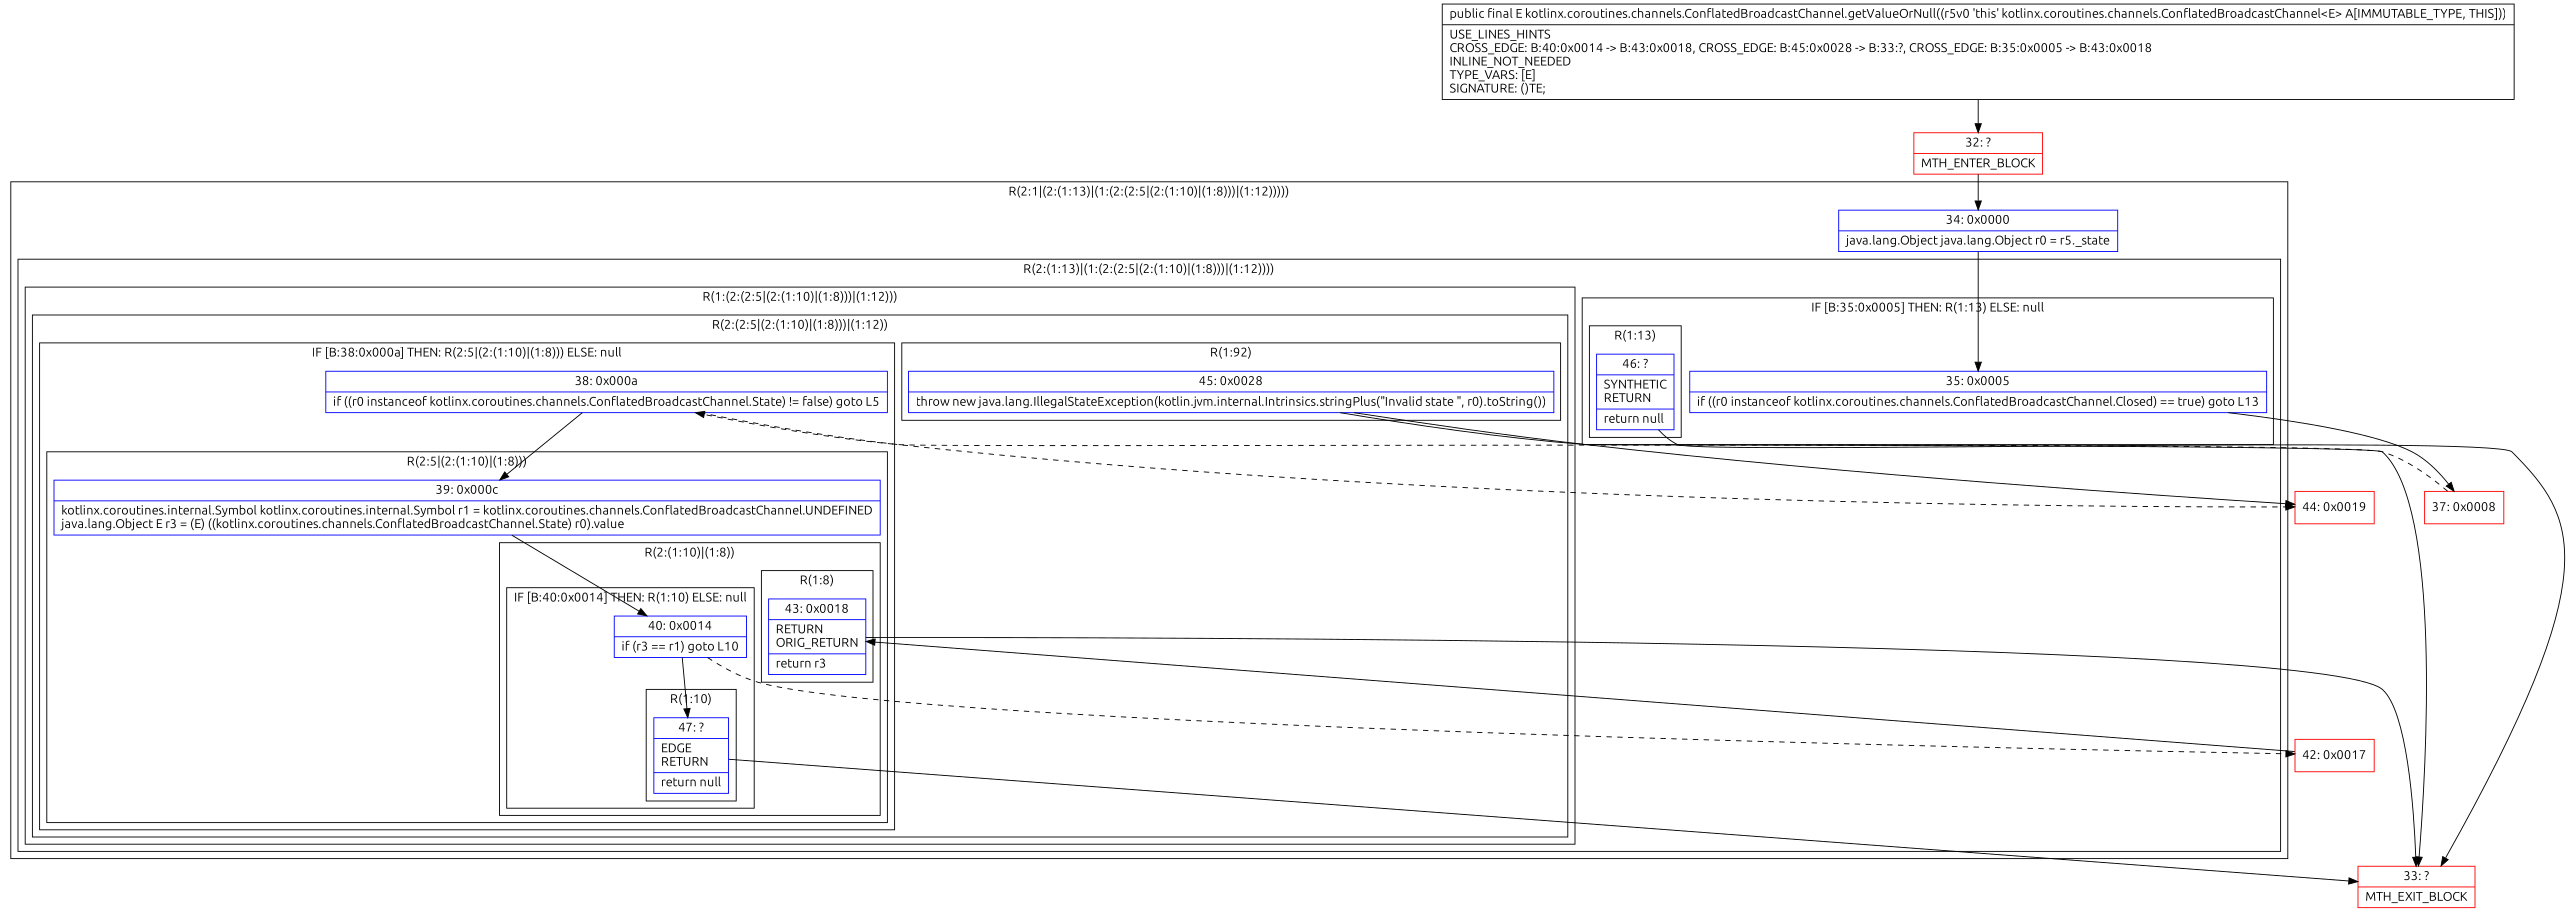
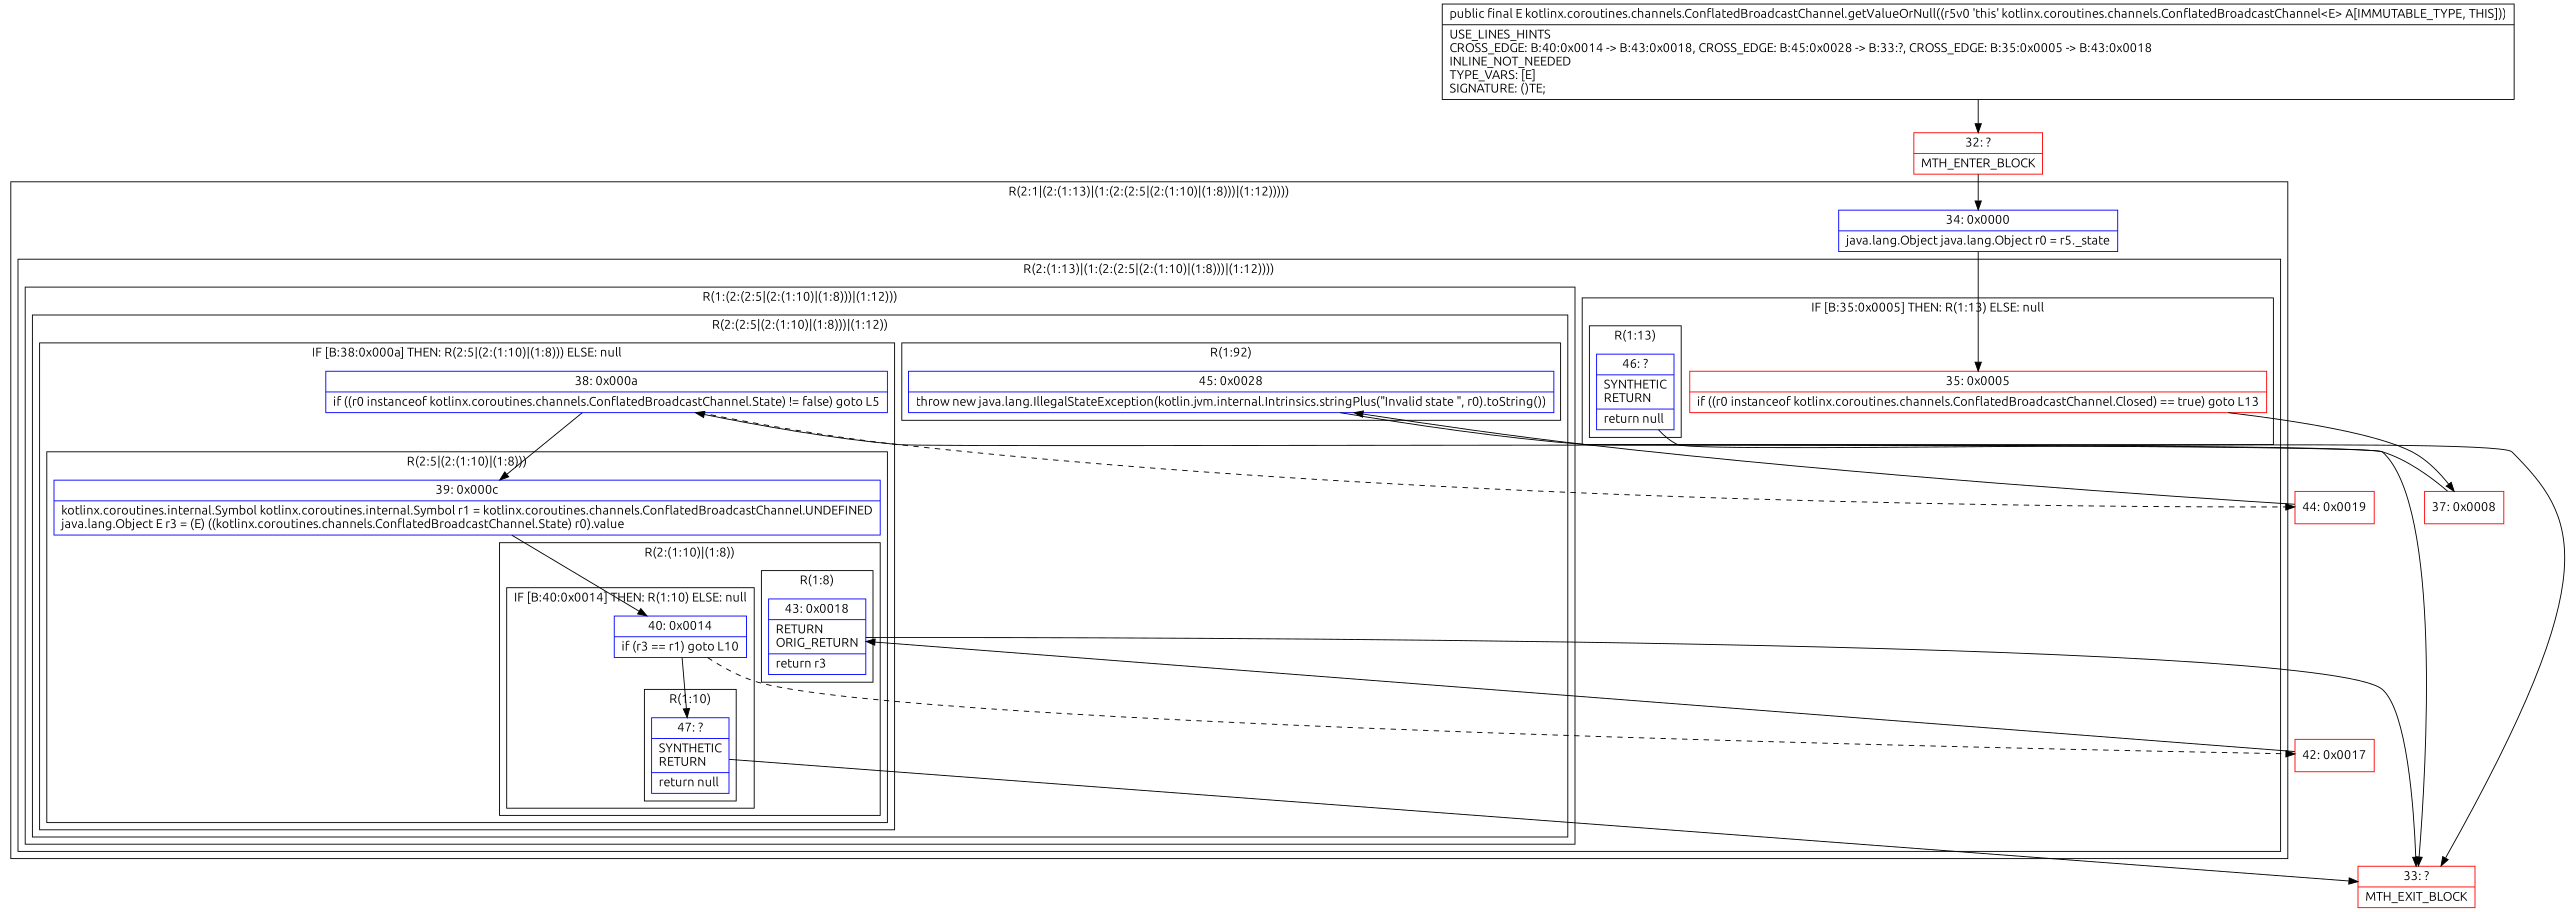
(1978, 392) -> (1978, 392)
(1493, 445) -> (1493, 445)
(1819, 468) -> (1828, 469)
(676, 748) -> (690, 748)
